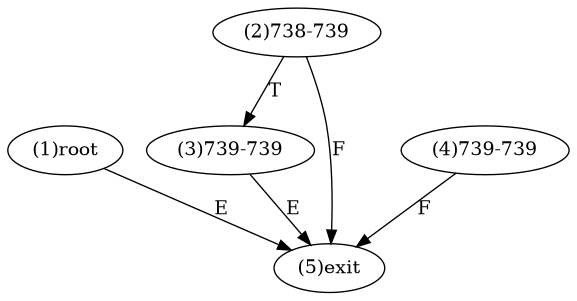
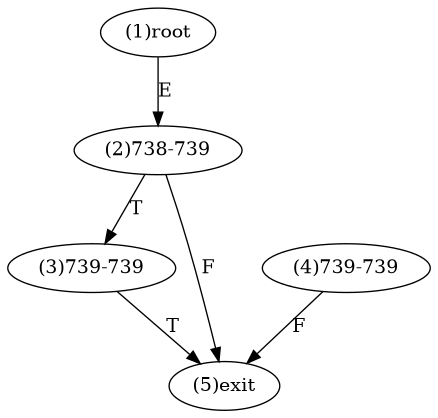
(191, 206) -> (158, 85)
(294, 209) -> (173, 327)
